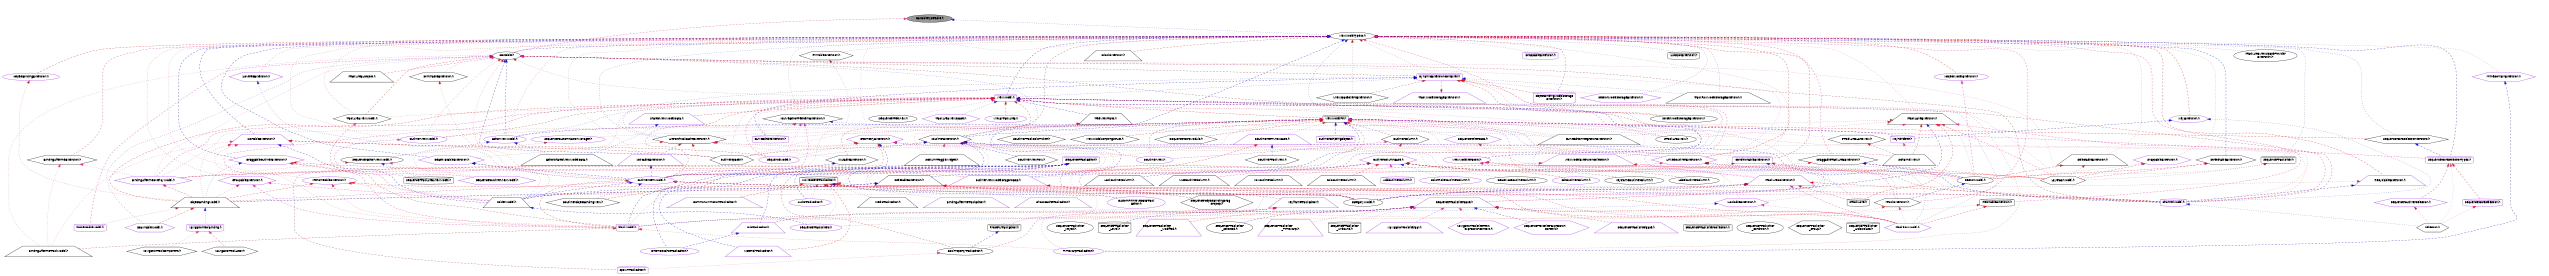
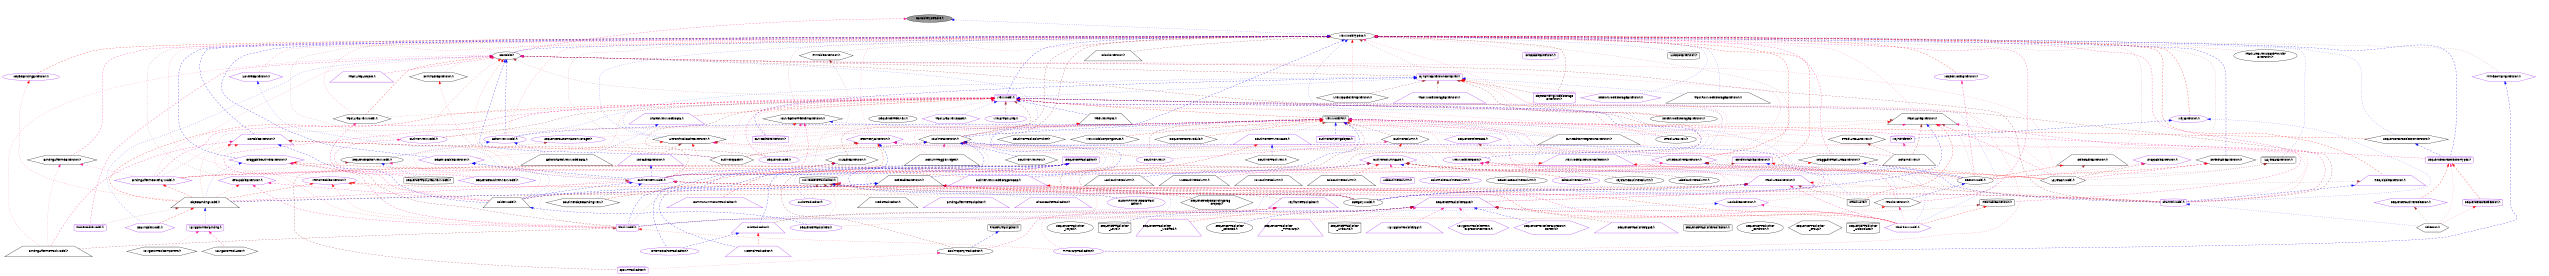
none -> (1090, 47)
(362, 77) -> (362, 77)
(1441, 85) -> (1438, 88)
(1713, 109) -> (1713, 109)
(1623, 125) -> none
(2278, 160) -> (2278, 160)
(917, 167) -> (917, 167)
(125, 168) -> (125, 168)
(1926, 189) -> (1926, 189)
(765, 192) -> (775, 174)
(875, 194) -> (875, 194)
(542, 199) -> (542, 199)
none -> (1171, 203)
(843, 237) -> (758, 241)
